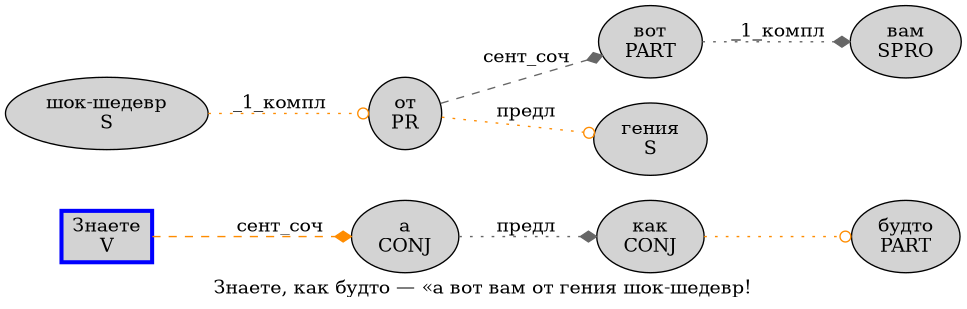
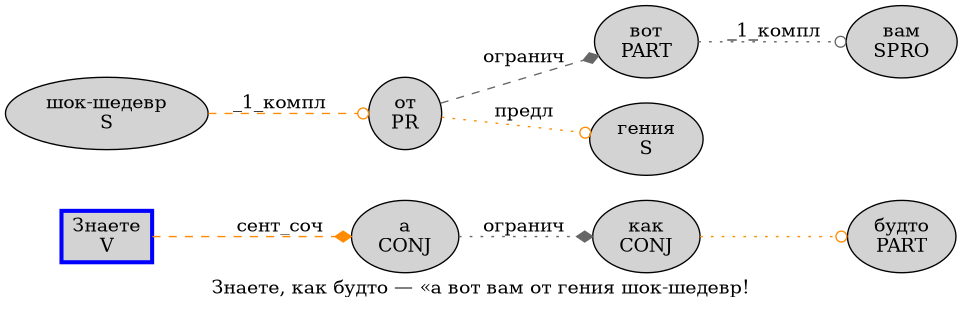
(768, 42) -> (767, 42)
(526, 57) -> (524, 57)
(283, 113) -> (283, 113)
(526, 226) -> (524, 226)
